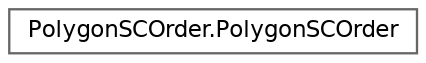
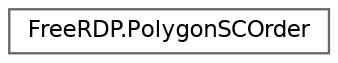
(213, 31) -> (169, 31)
